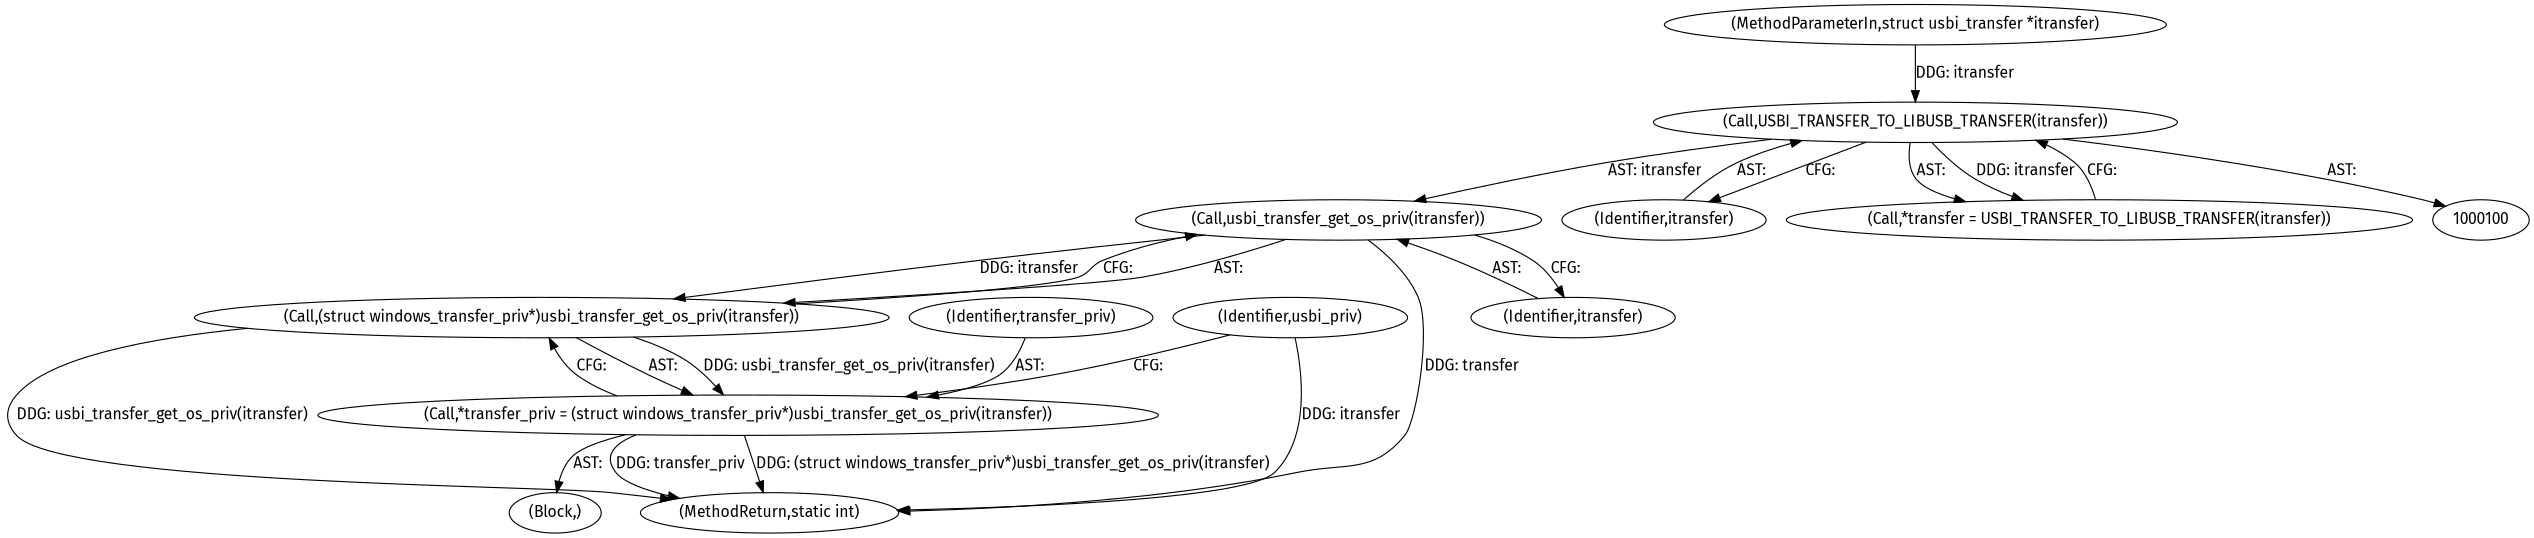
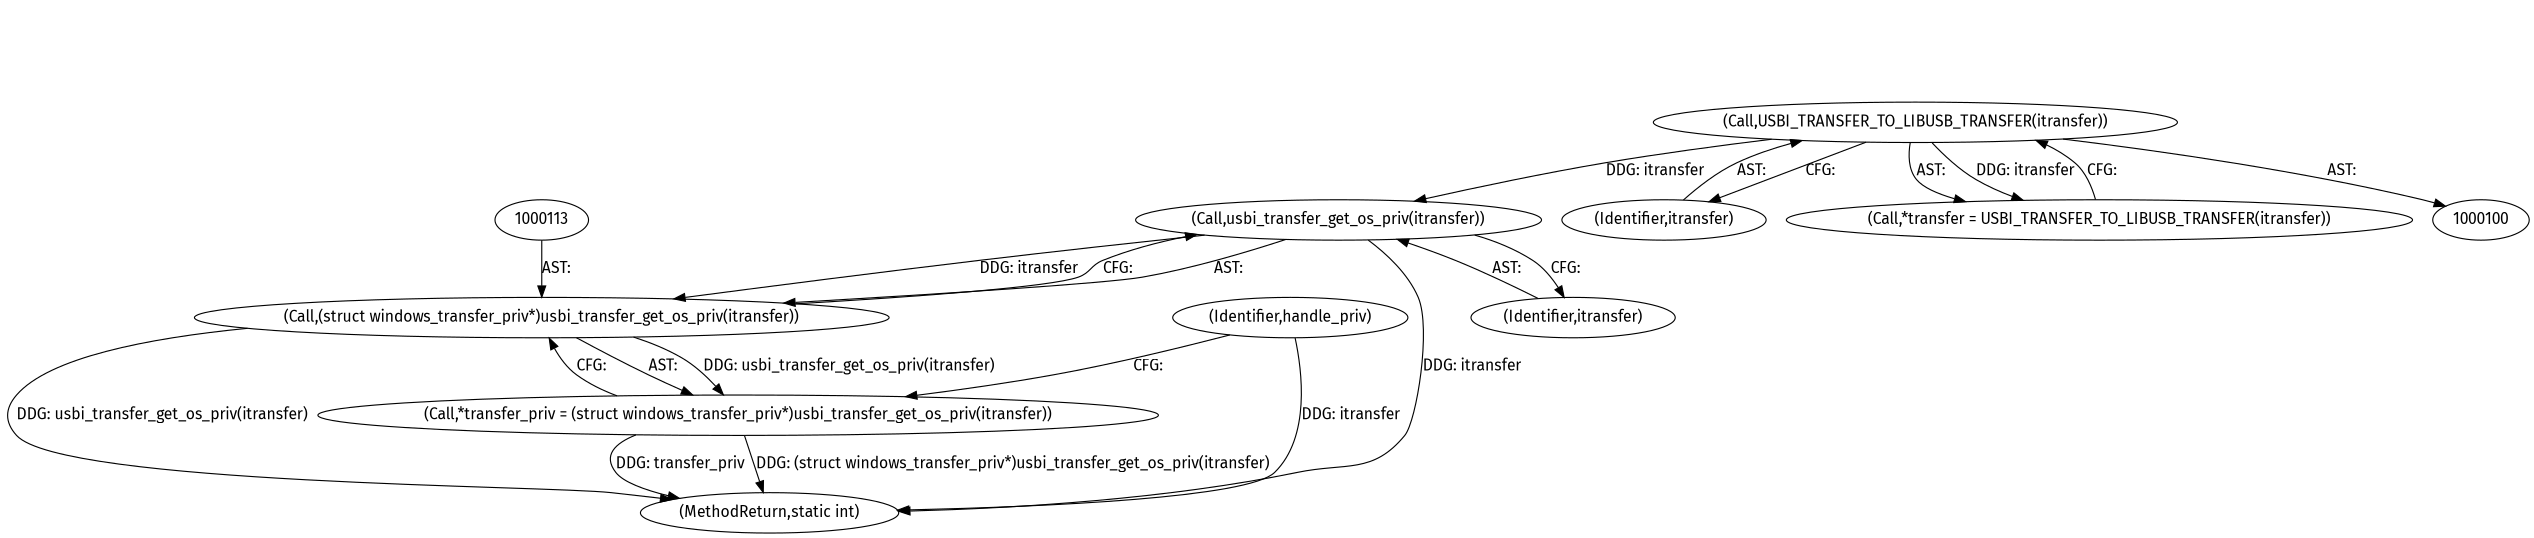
(1915, 25) -> none
(1655, 171) -> (1655, 171)
none -> (542, 220)
(1031, 318) -> none
(1290, 318) -> (1290, 318)
(1472, 366) -> (1472, 366)
(555, 513) -> none
